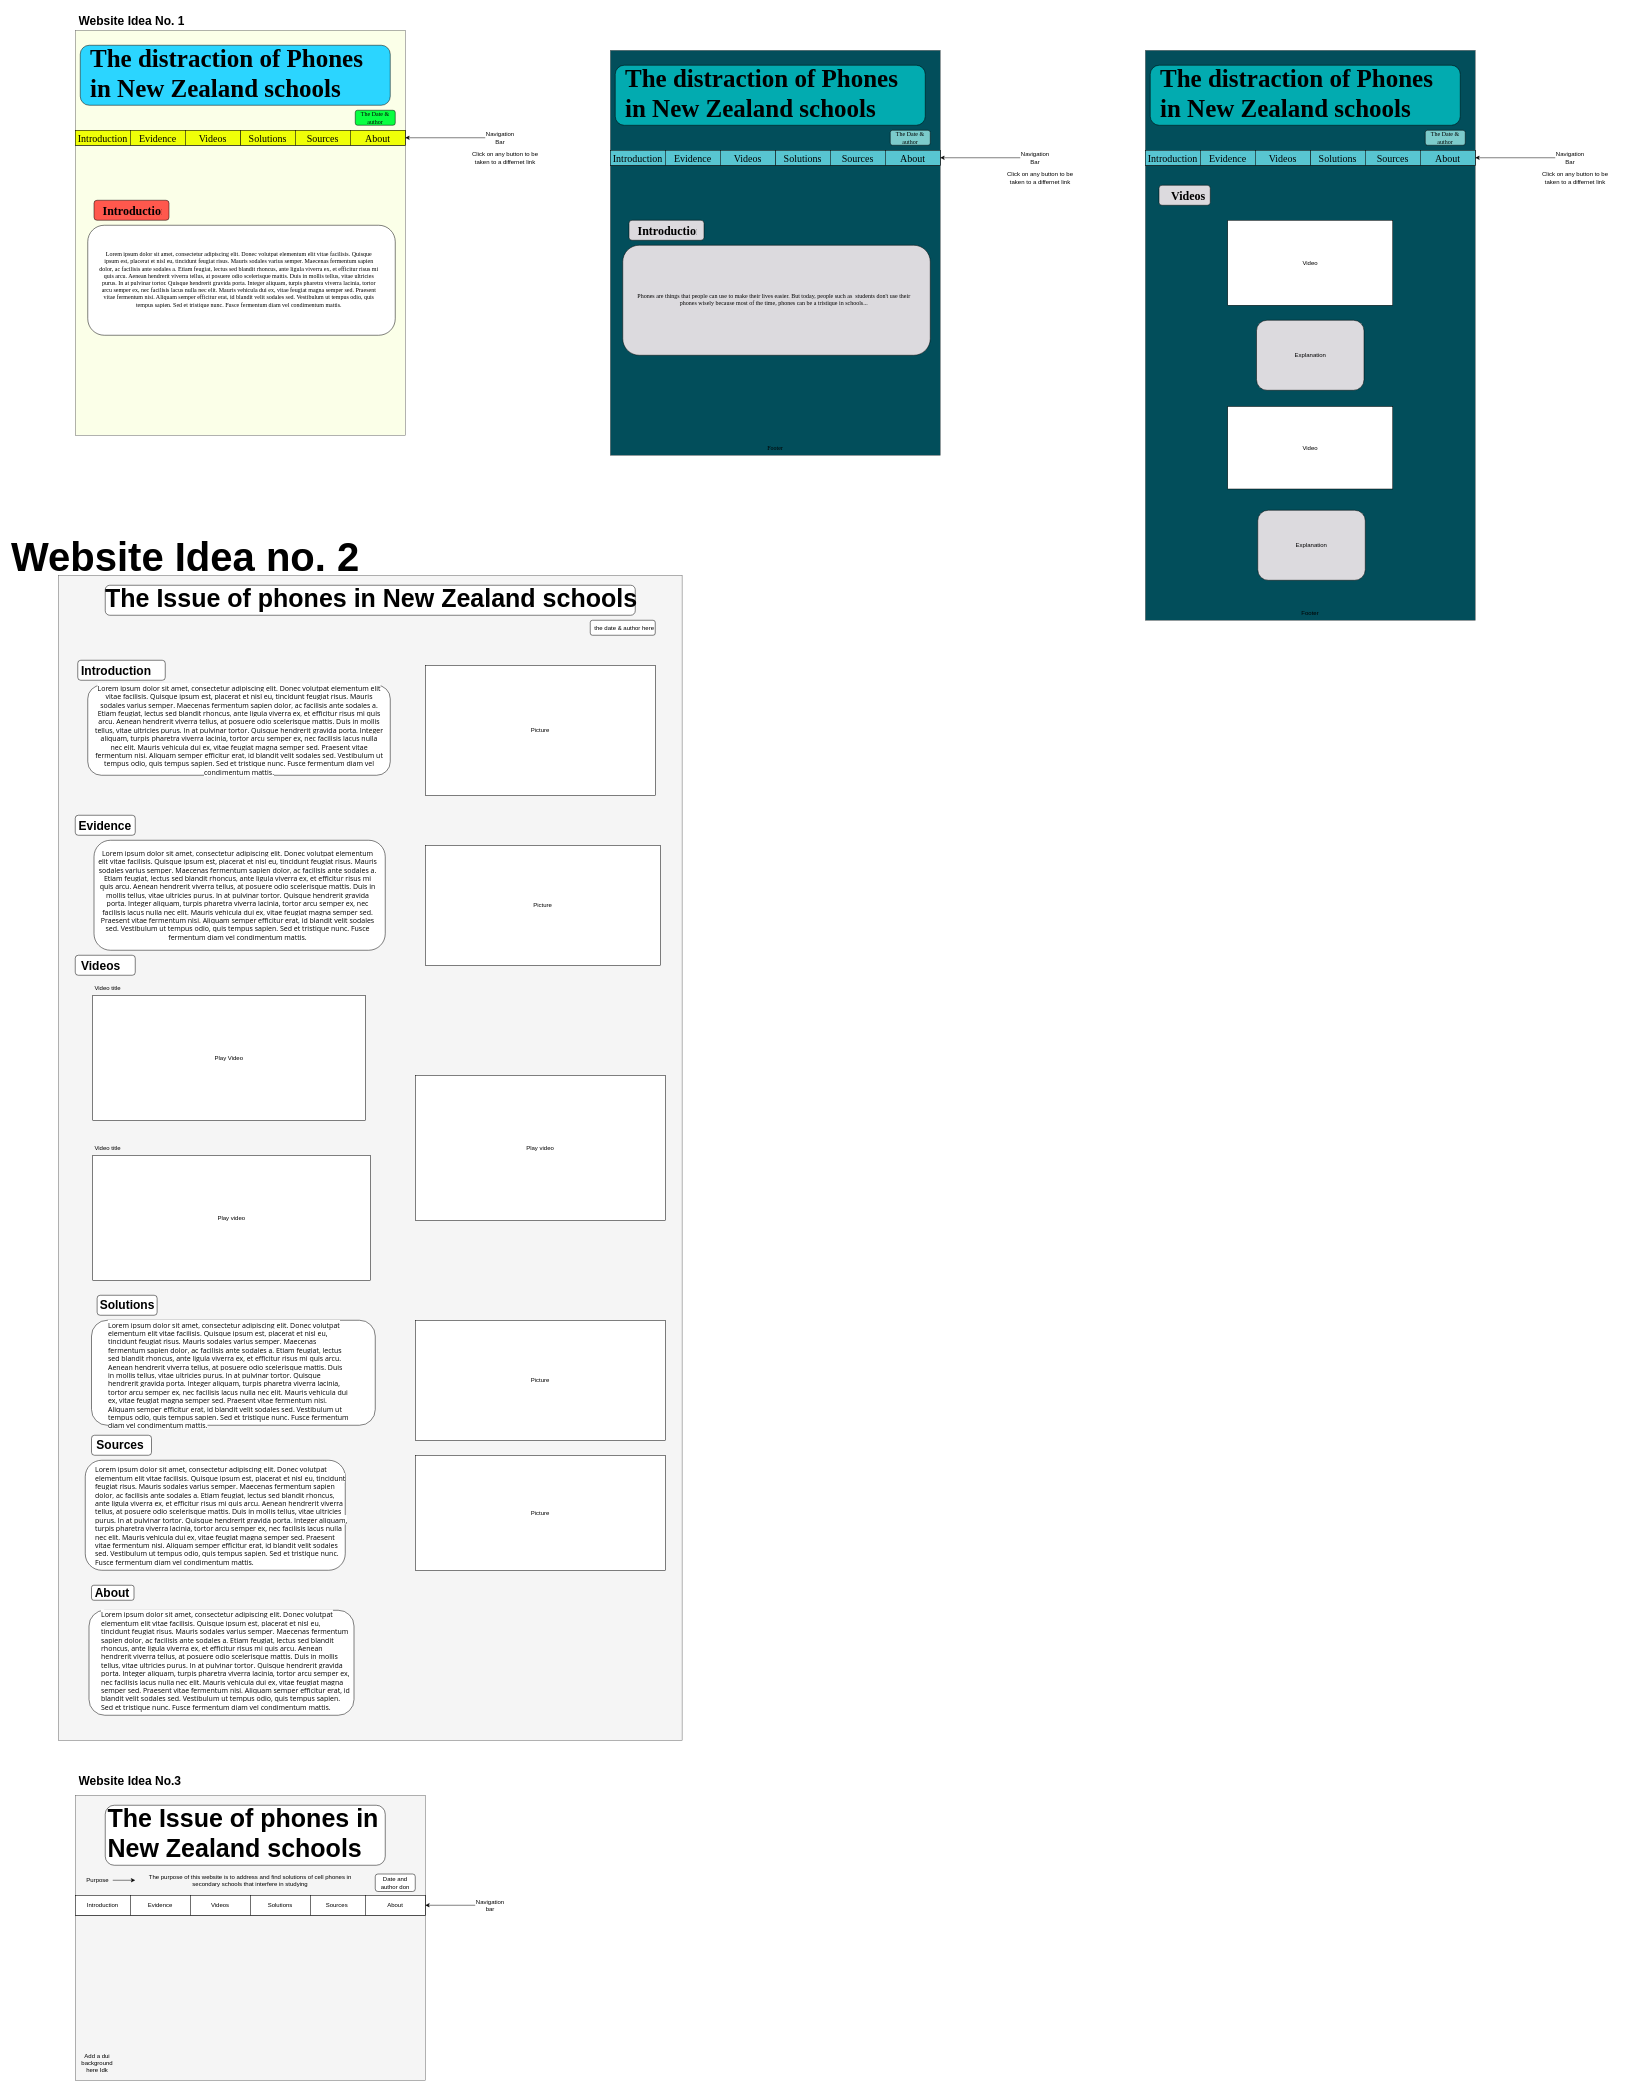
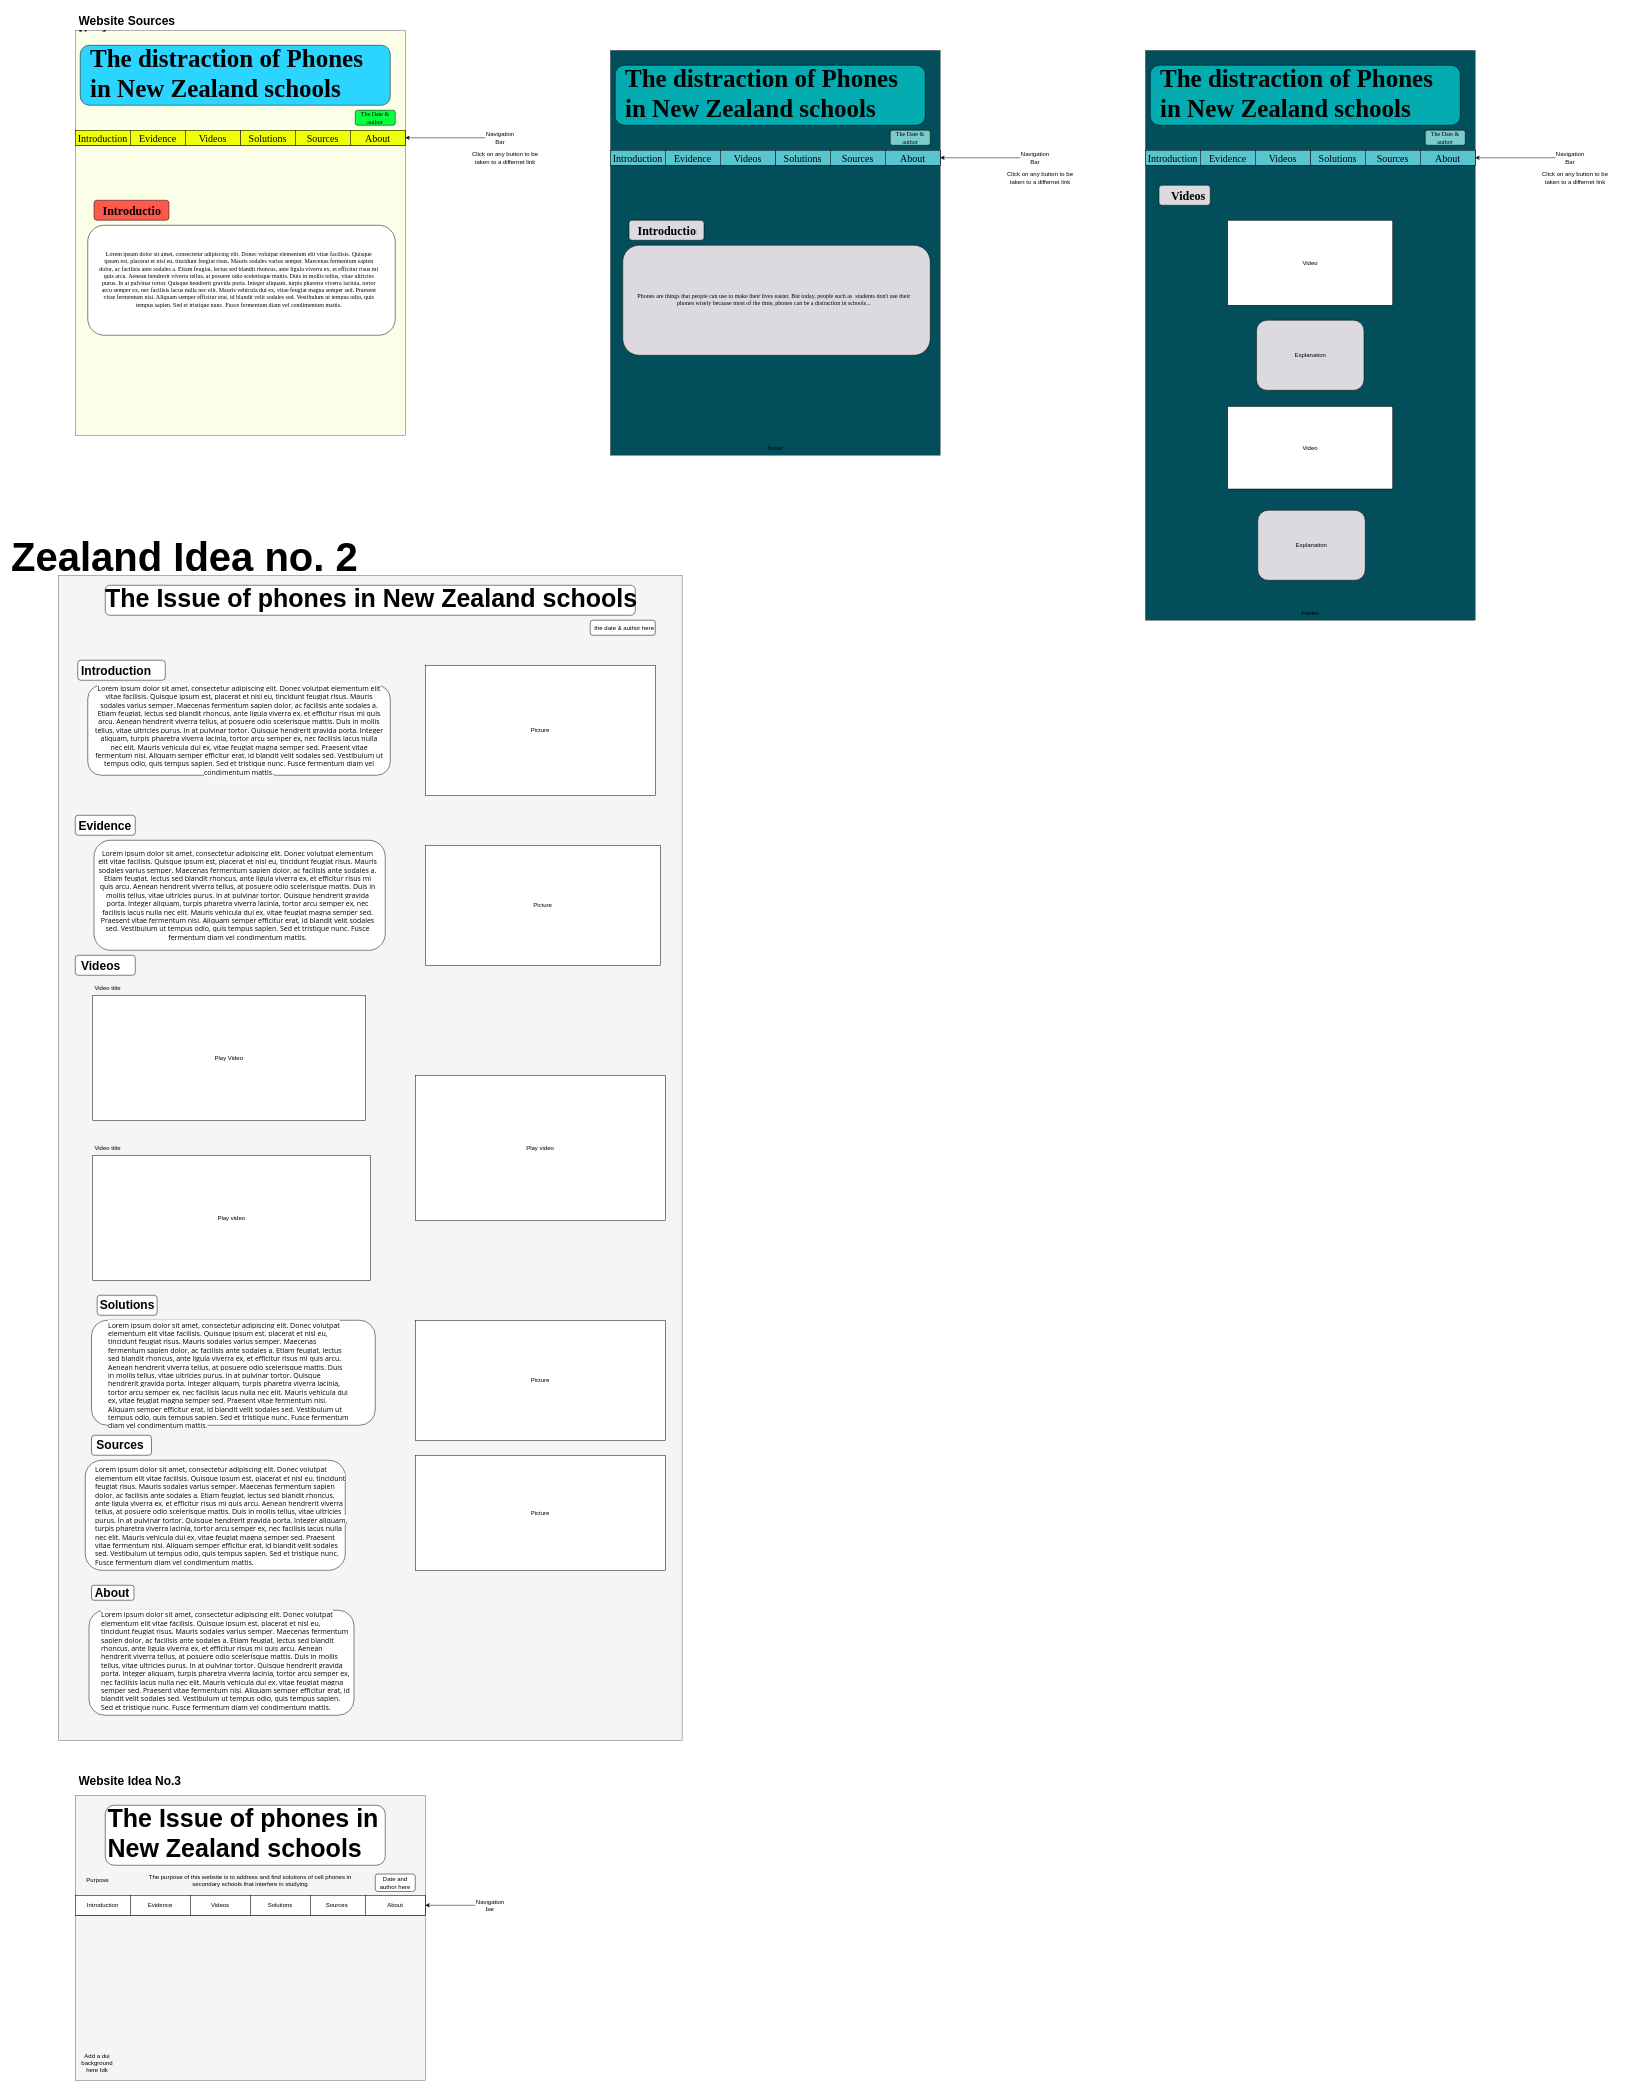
(105, 17) -> (110, 17)
(774, 299) -> (774, 299)
(187, 558) -> (187, 558)
(130, 1880) -> none
(395, 1883) -> (395, 1883)
